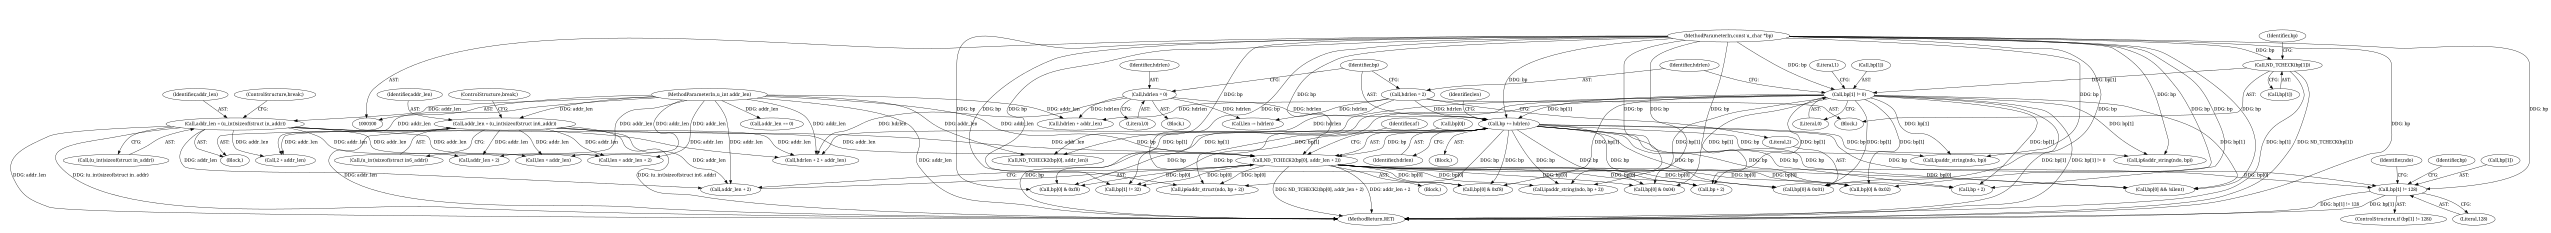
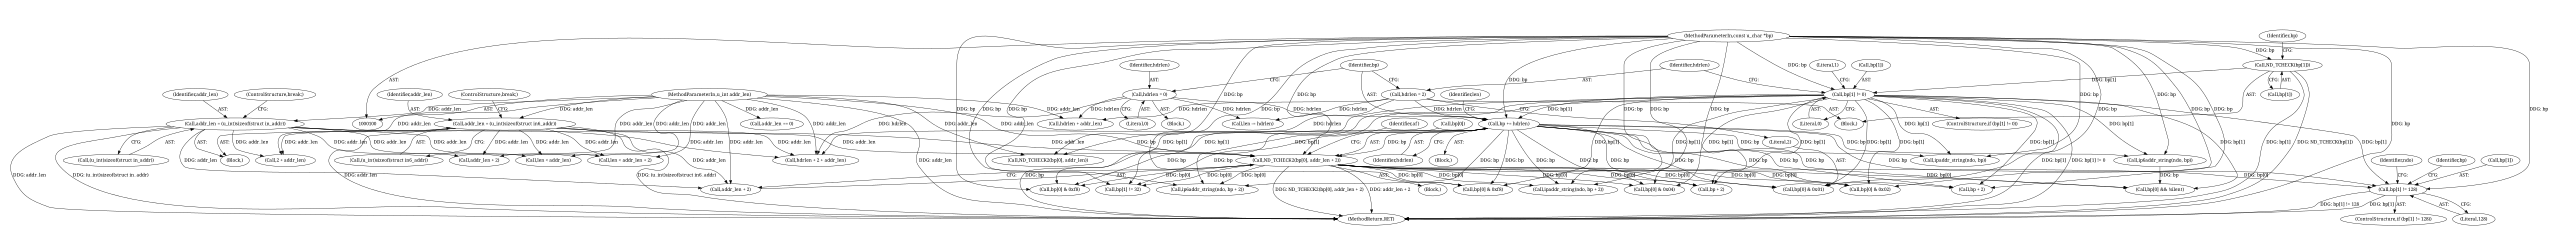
(2144, 48) -> (2160, 174)
none -> (2144, 107)
none -> (1982, 124)
(1207, 190) -> (1207, 190)
